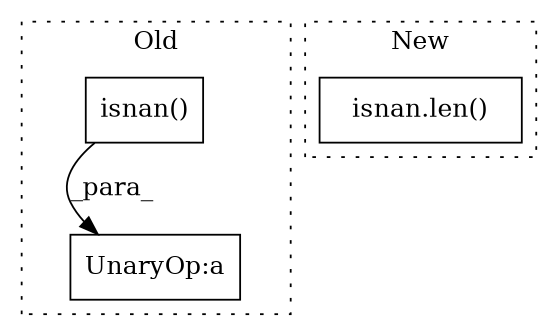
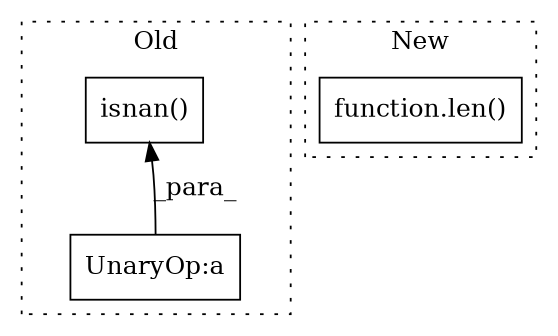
(421, 110) -> (421, 110)
(68, 180) -> (155, 198)
